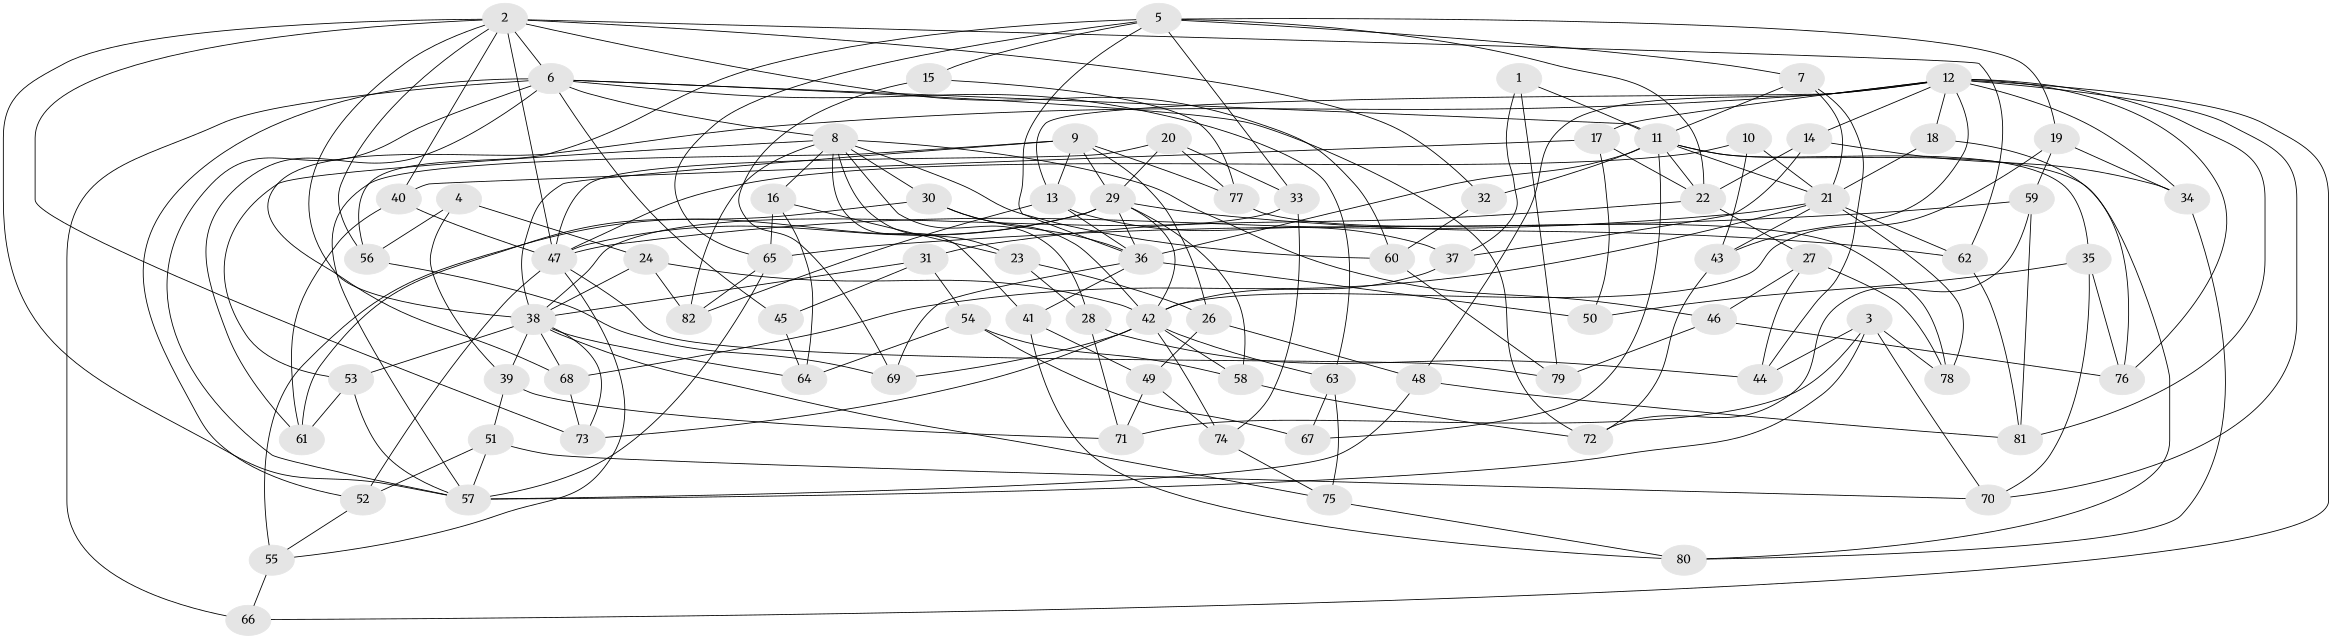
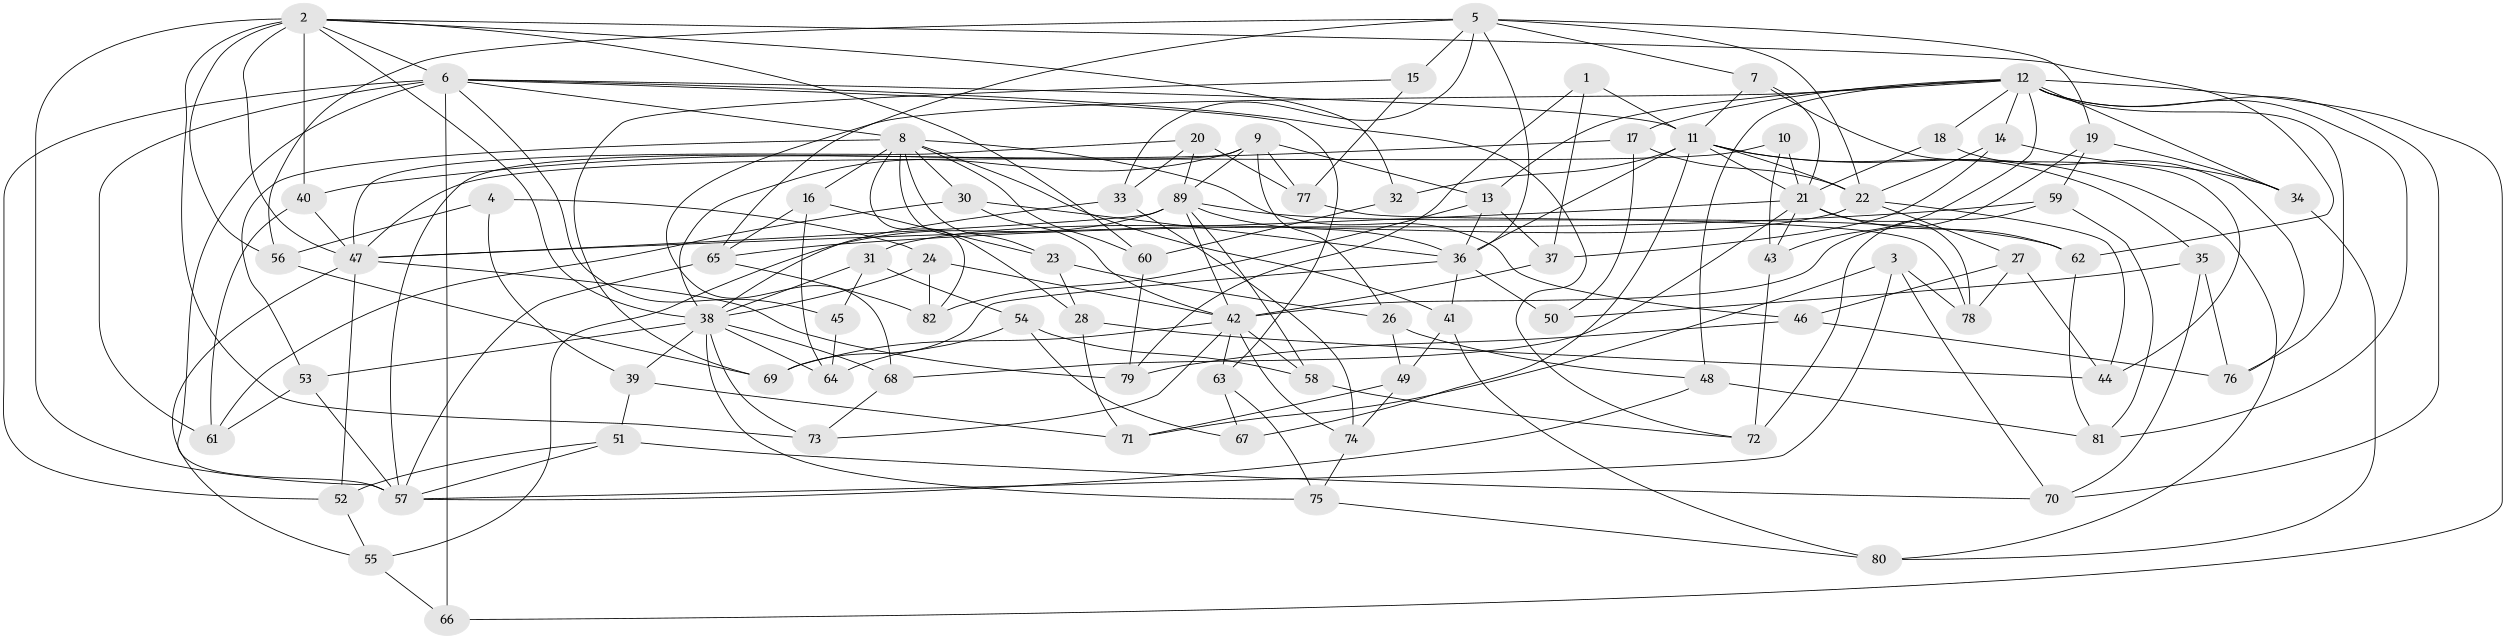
(1113, 199) -> (1180, 199)
(1809, 353) -> (2060, 228)
